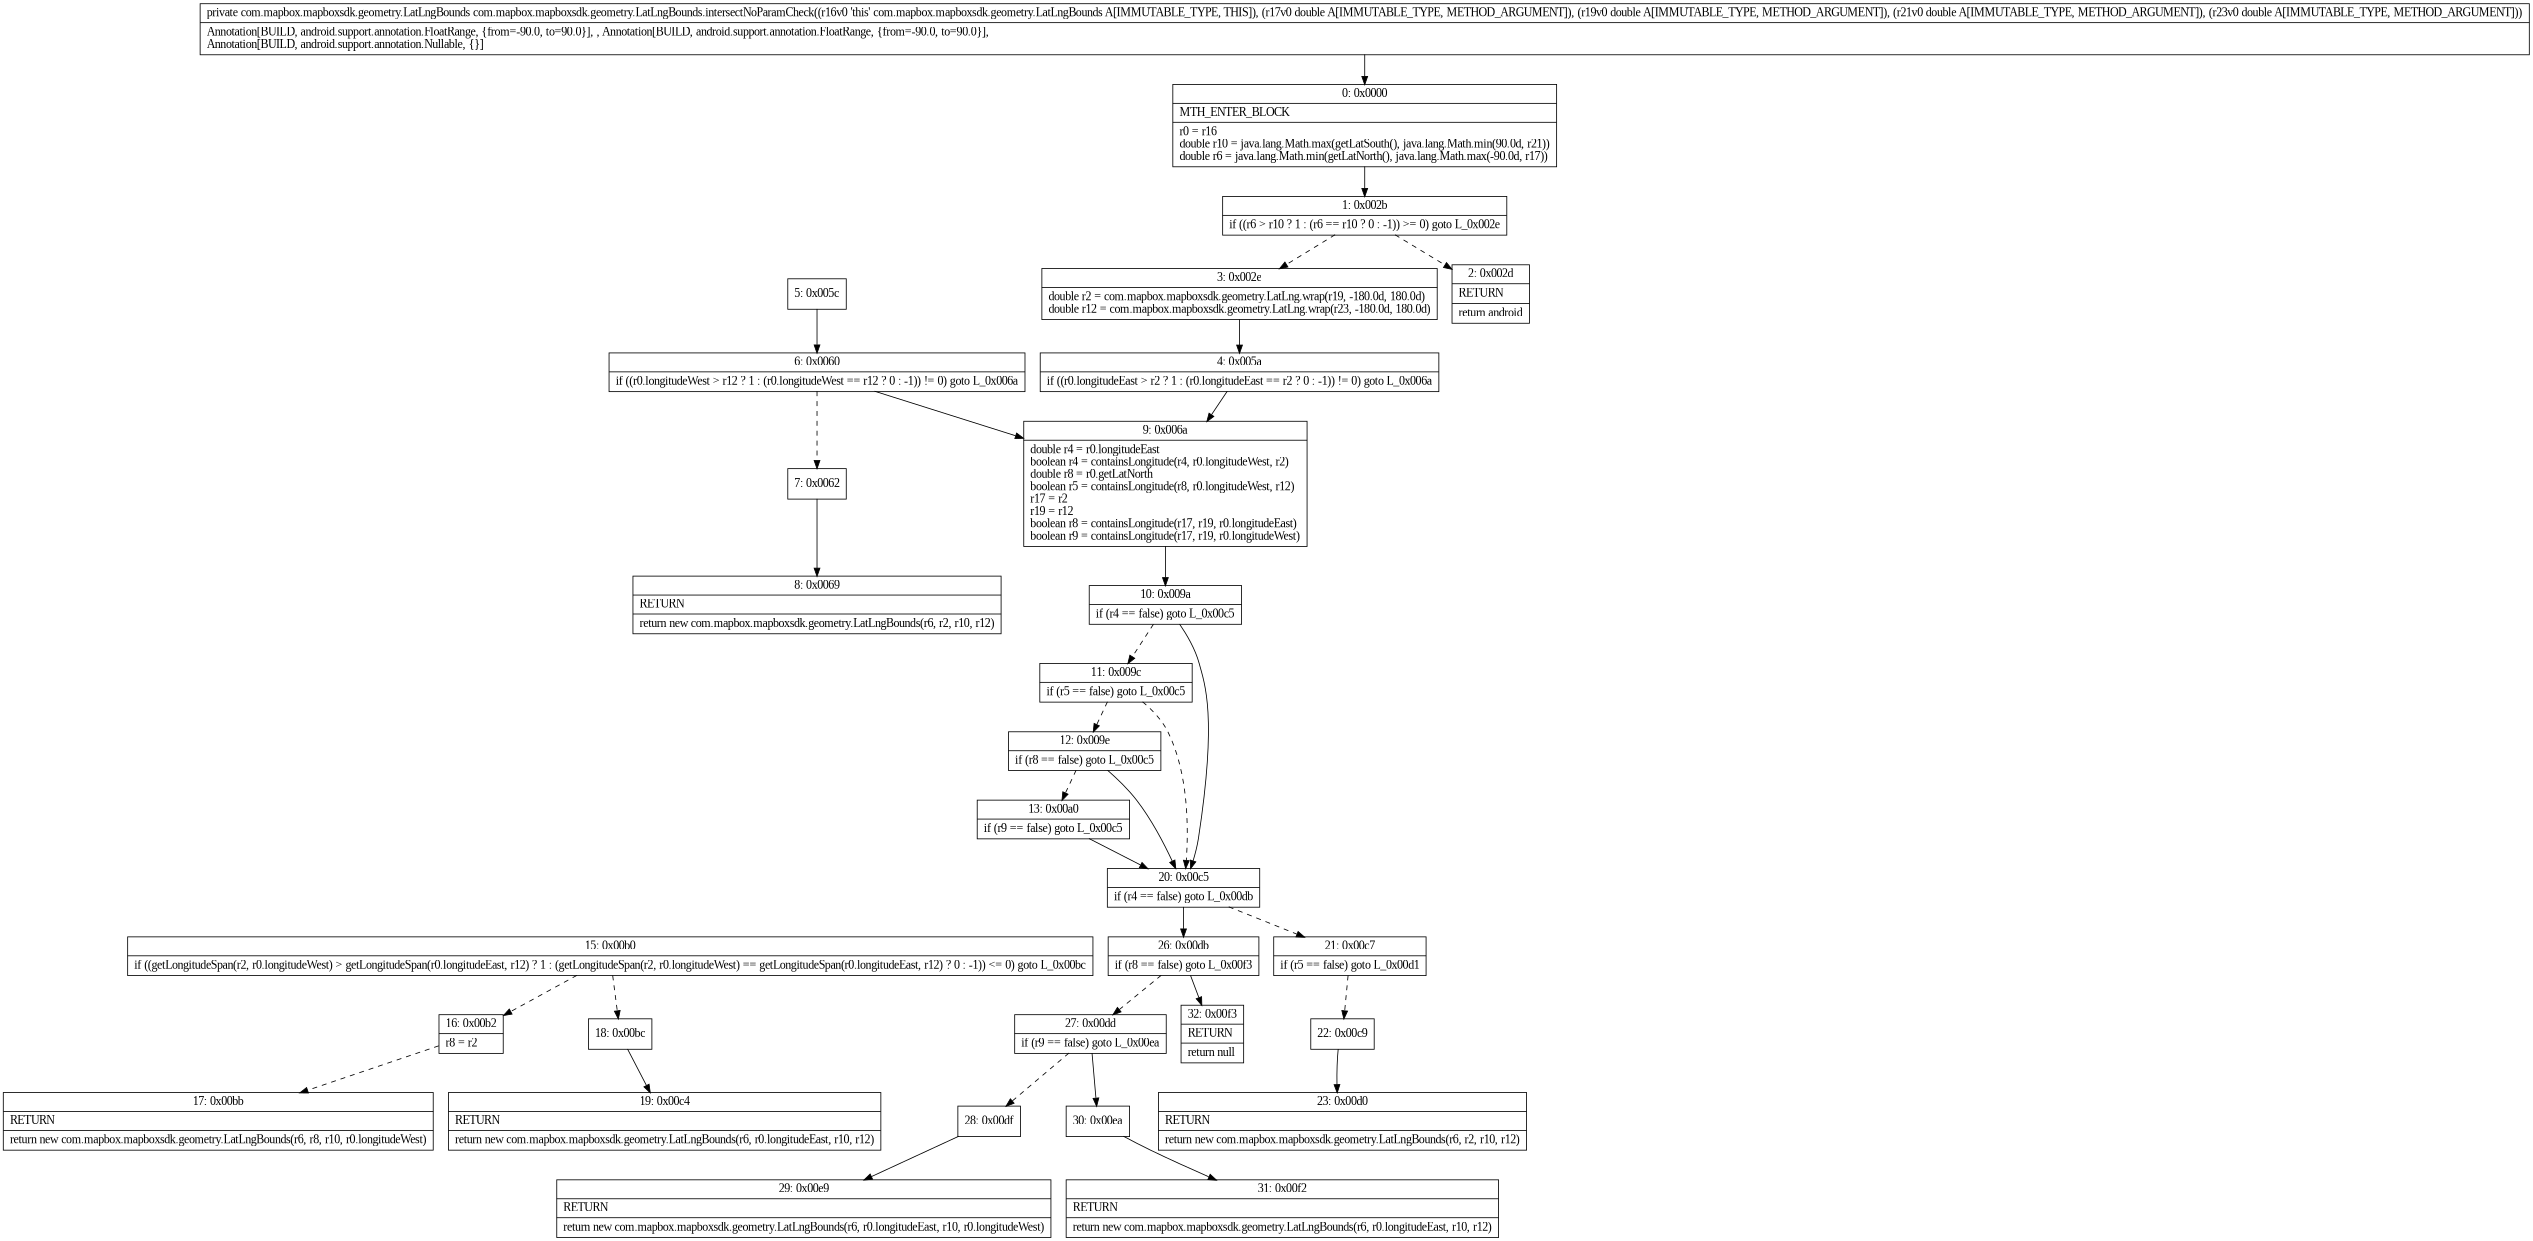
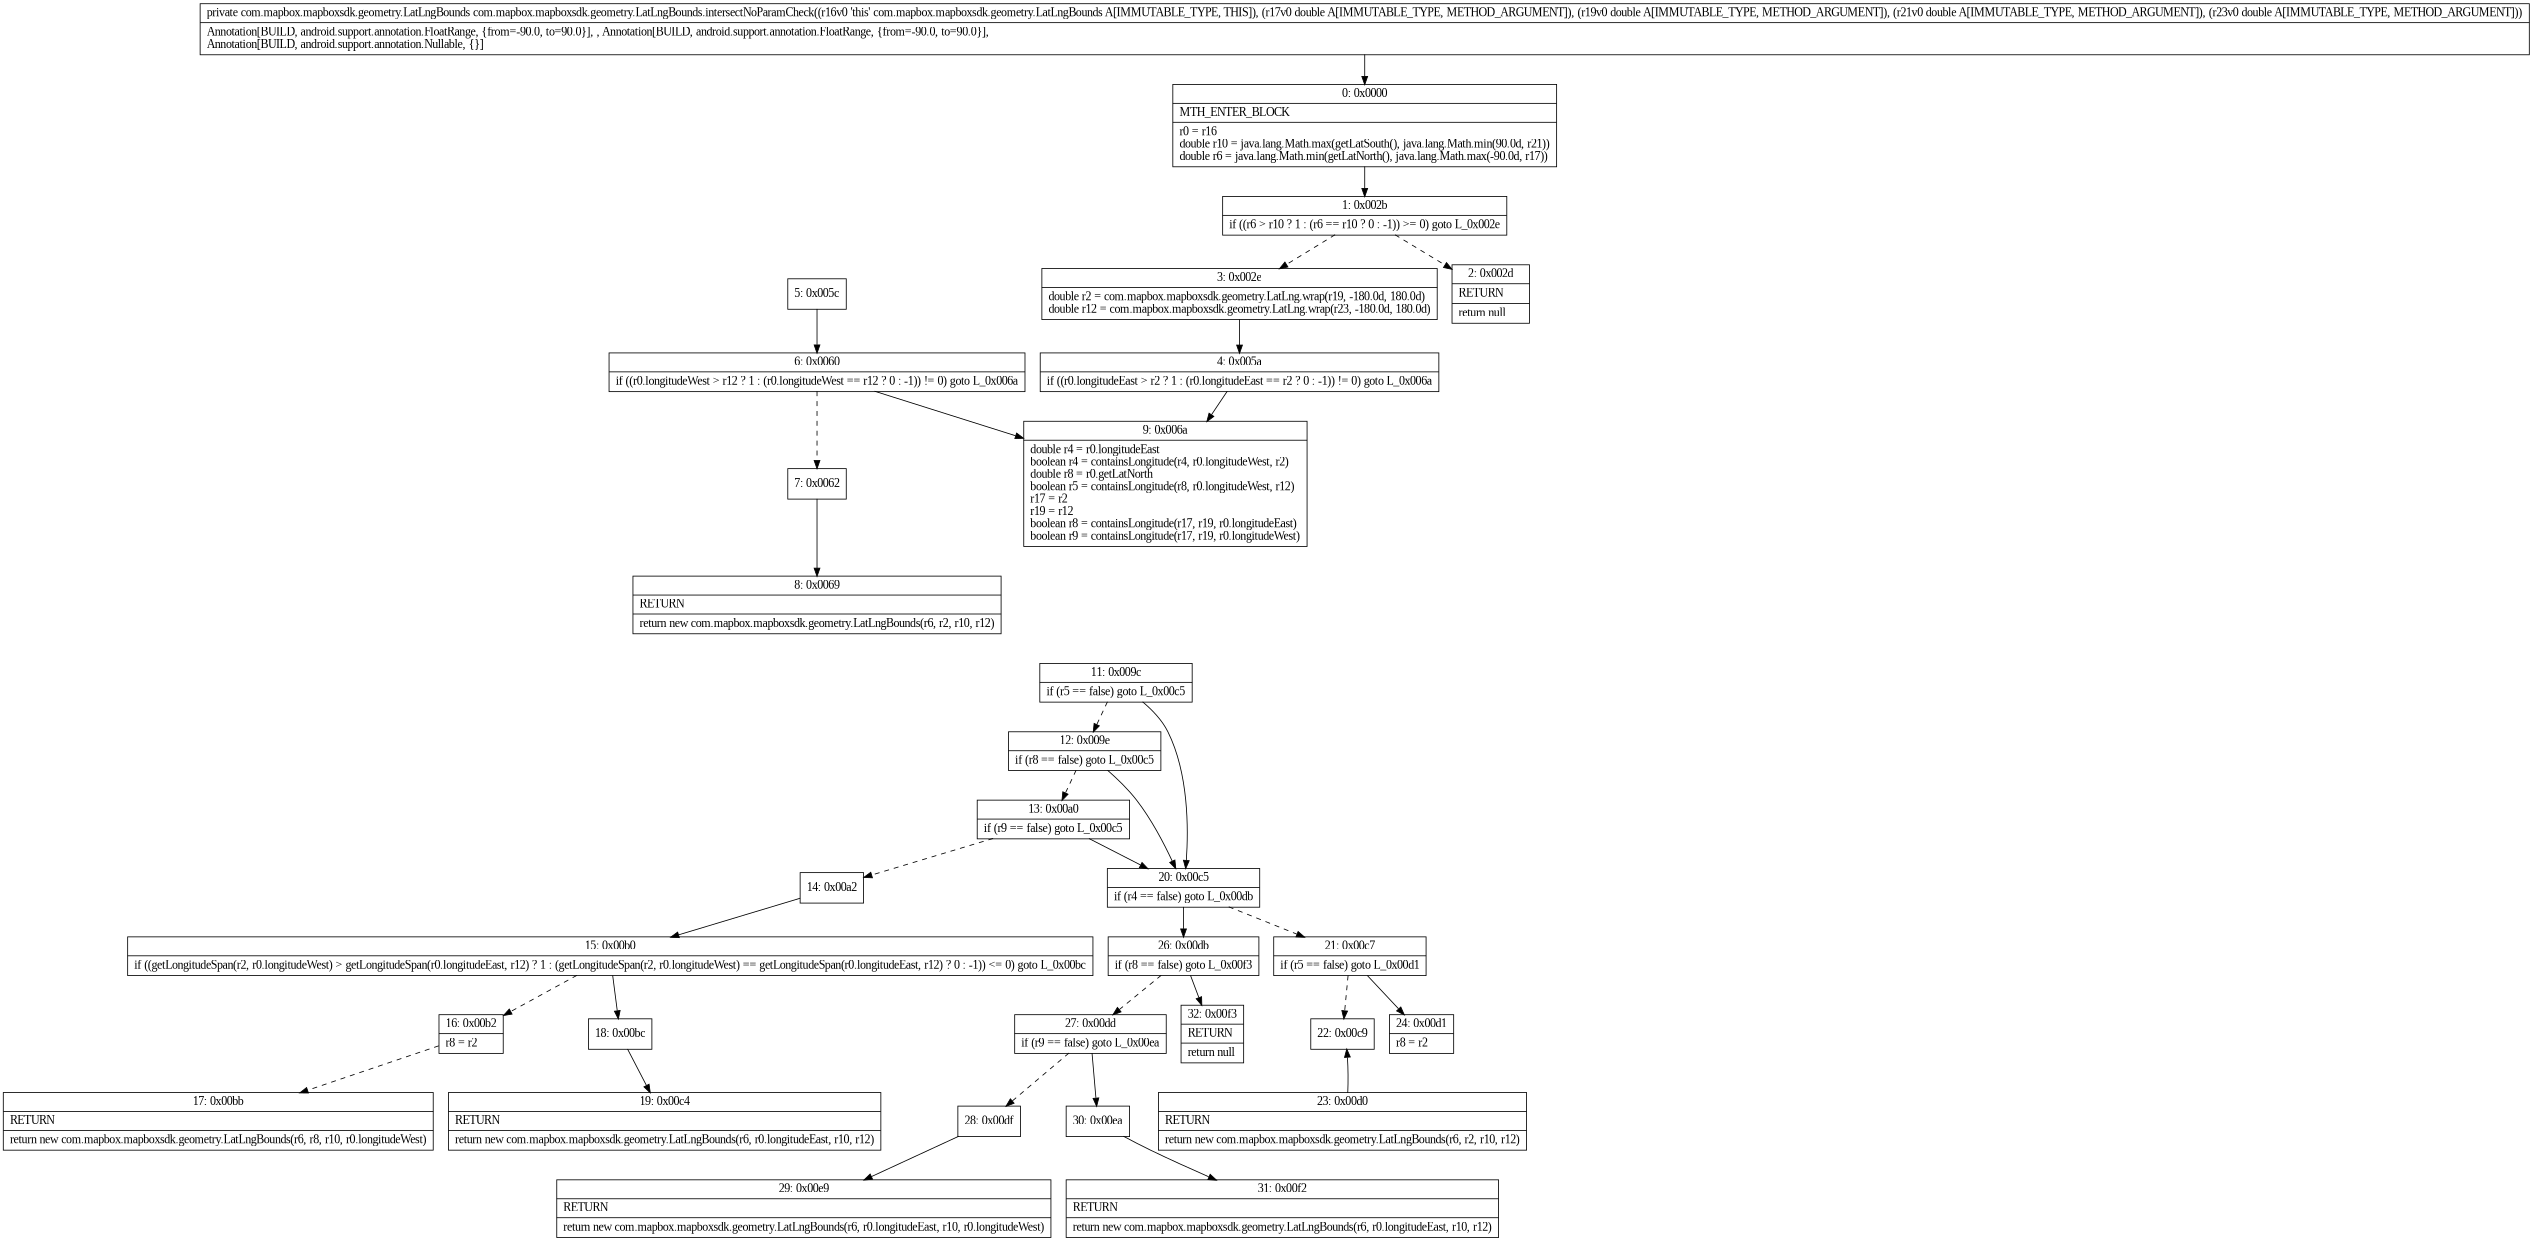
(1491, 313) -> (1482, 313)
(1165, 605) -> none
(1182, 775) -> (1182, 775)
none -> (832, 888)
(615, 993) -> (615, 993)
none -> (1422, 1034)
(1337, 1067) -> (1348, 1075)
